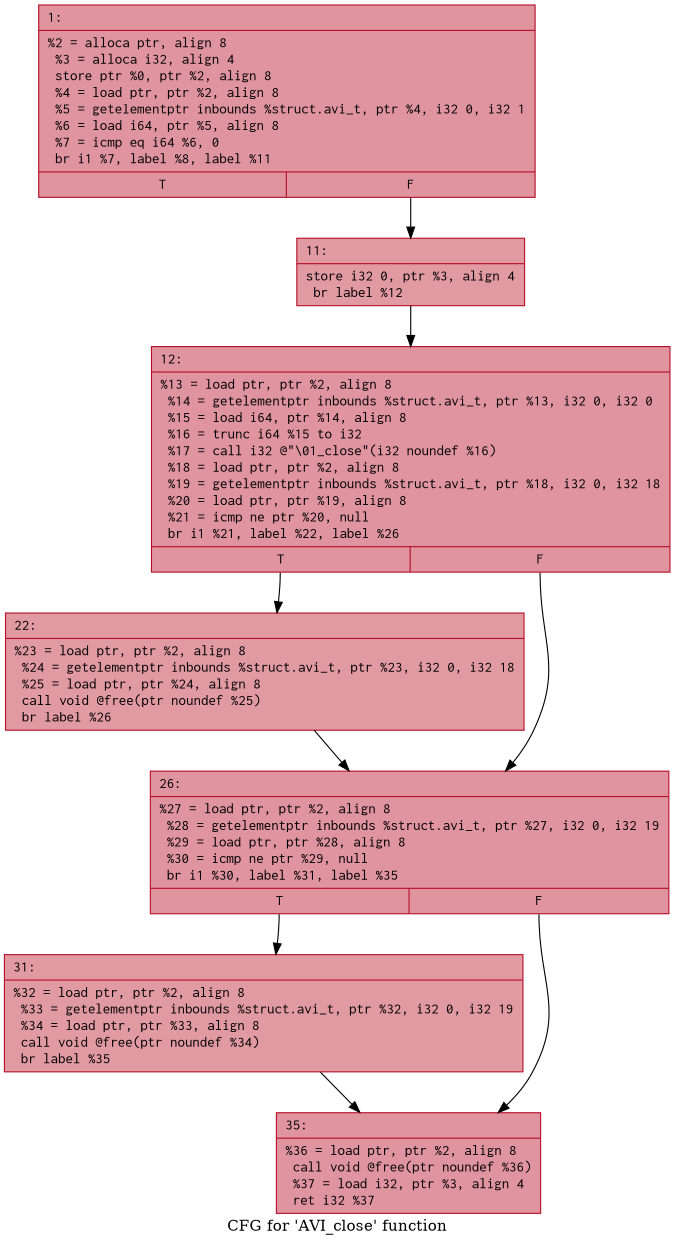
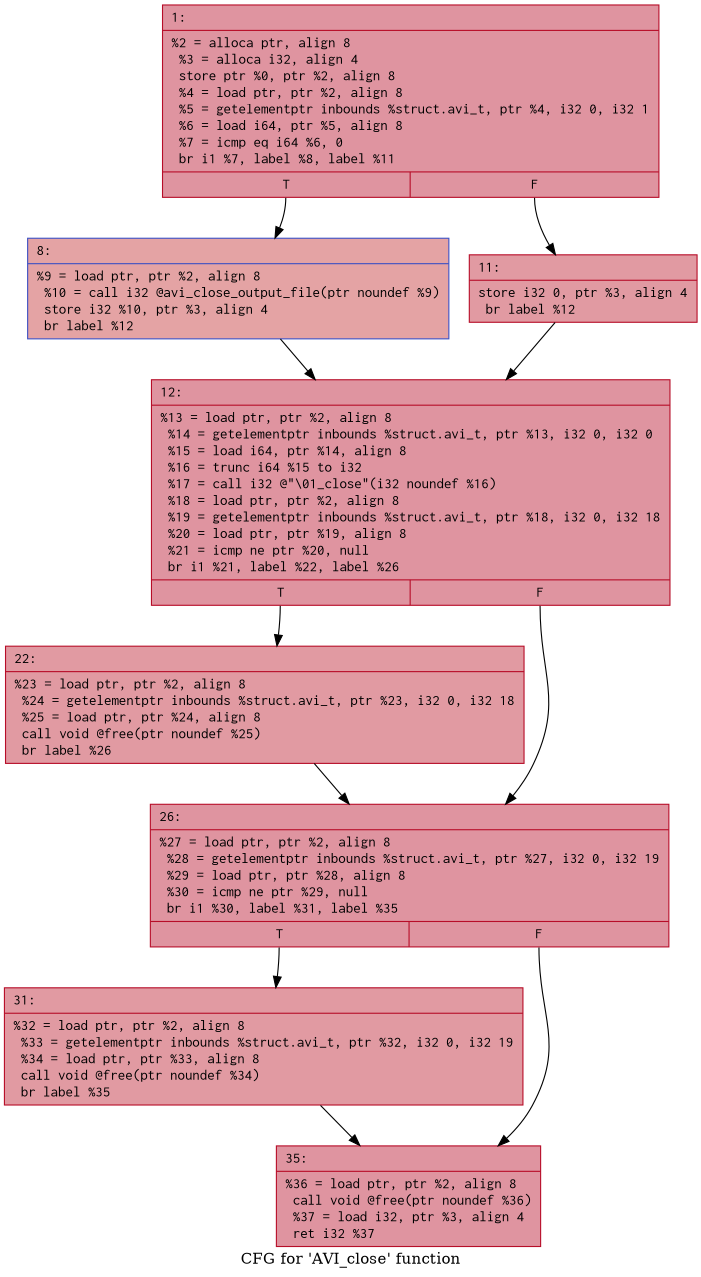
none -> (238, 289)
